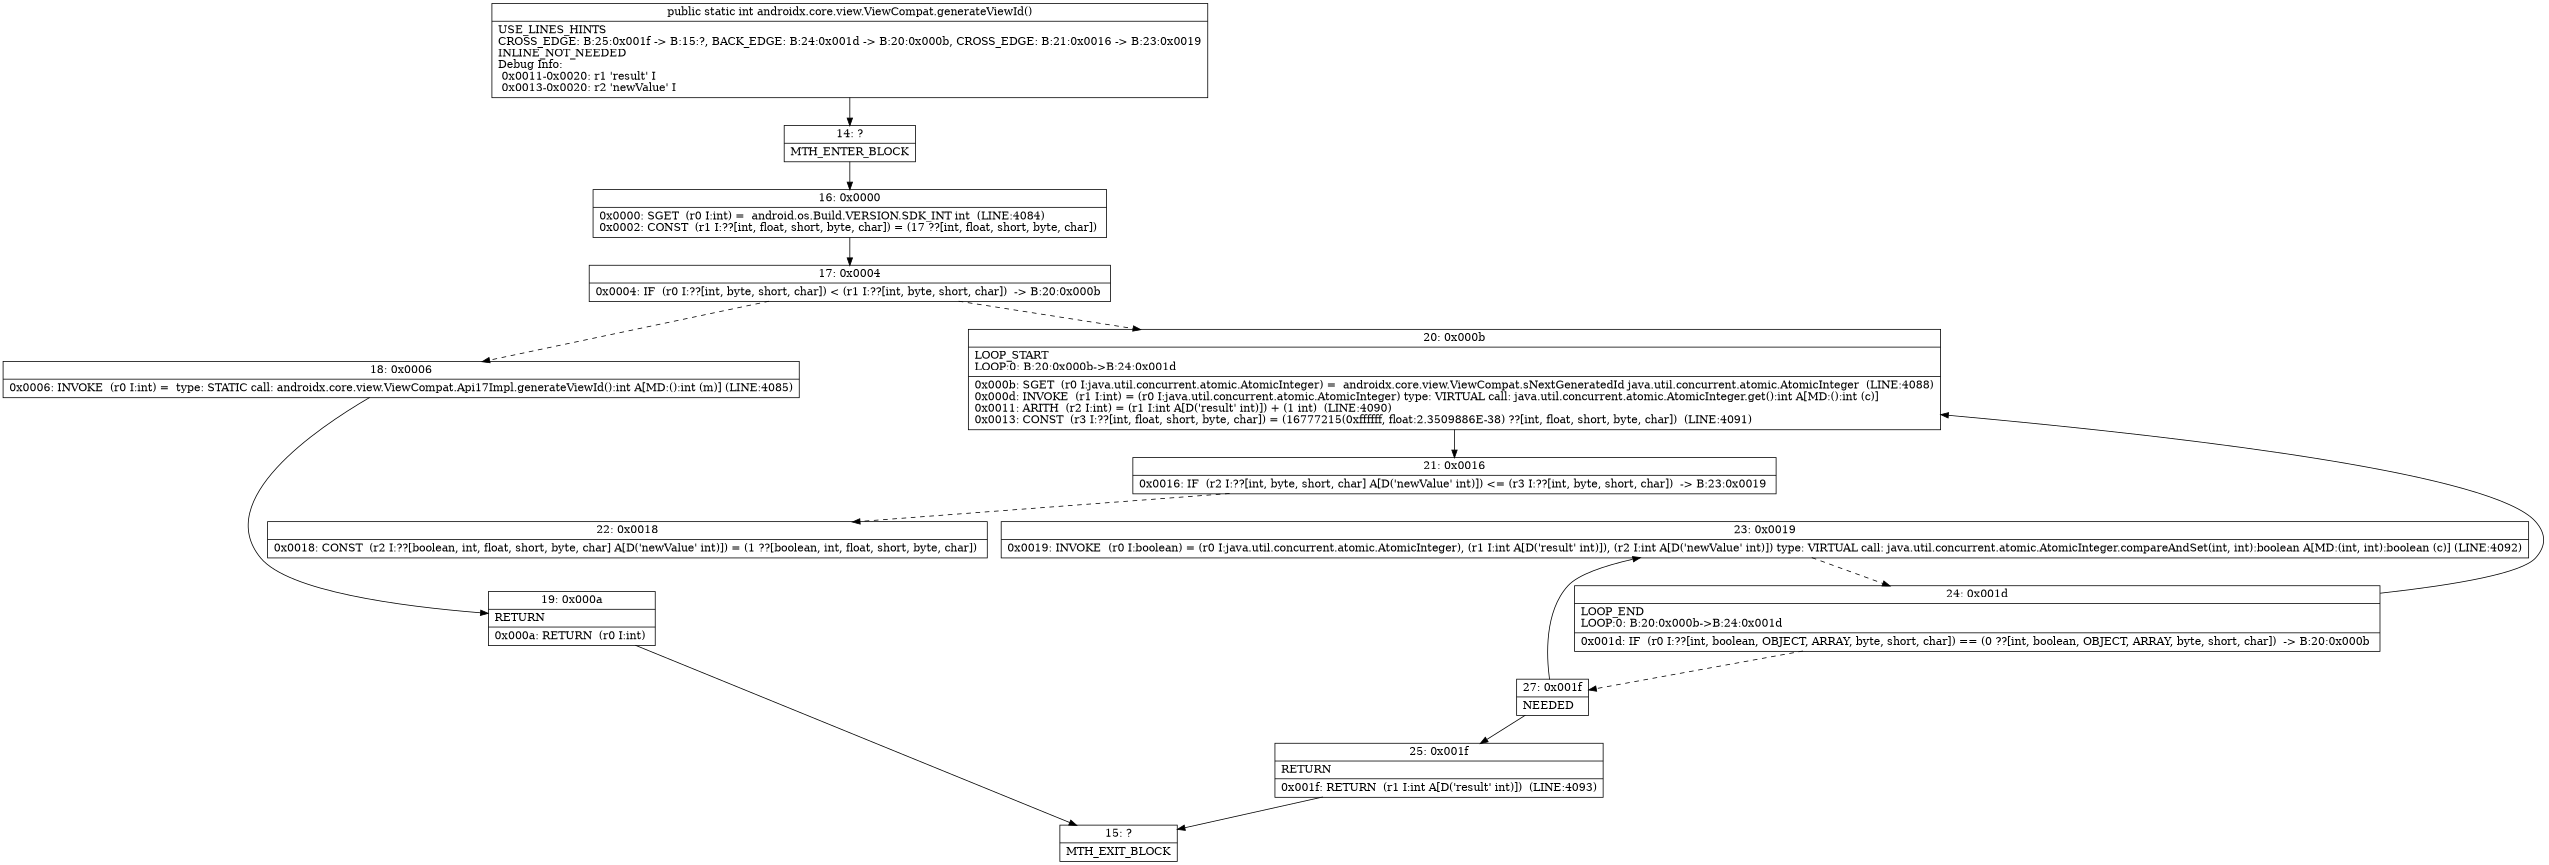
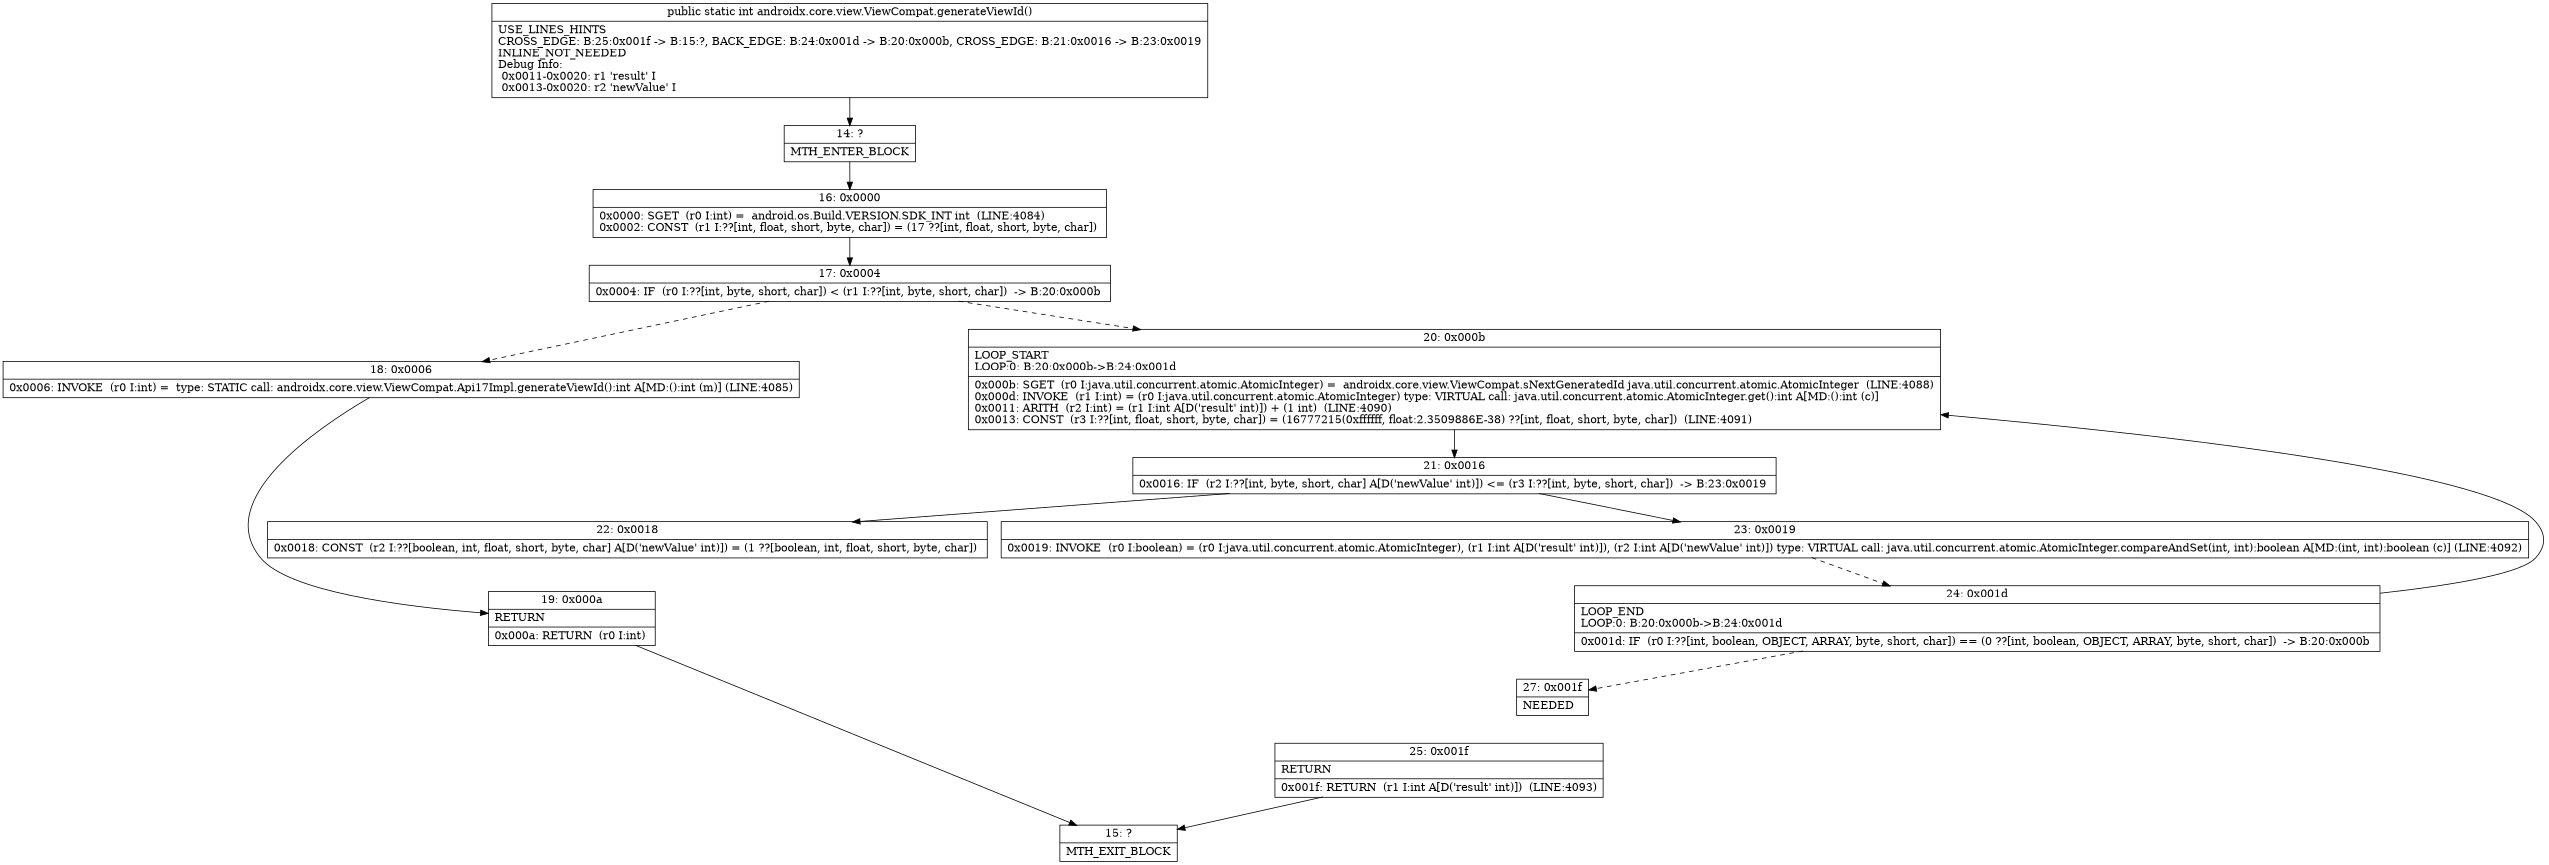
(1045, 507) -> (1045, 507)
(1560, 597) -> (1606, 507)
(1506, 727) -> none
